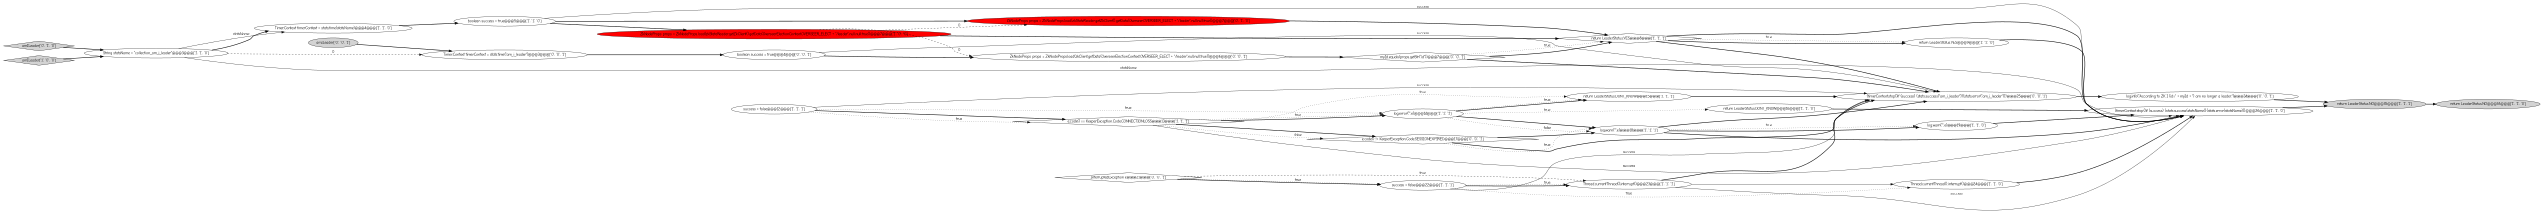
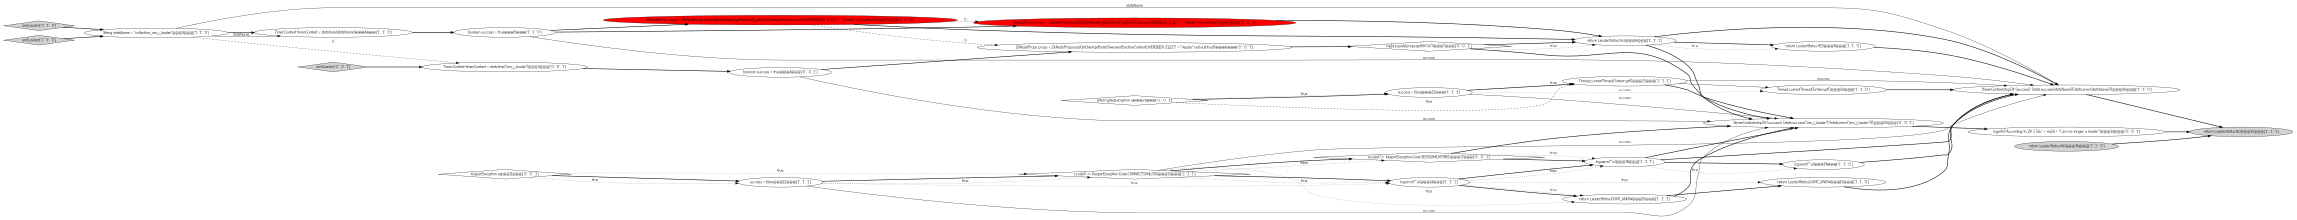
(1629, 38) -> (1625, 41)
(333, 43) -> (333, 67)
(2430, 104) -> (2160, 141)
none -> (505, 174)
none -> (1723, 191)
(1629, 194) -> (1625, 90)
